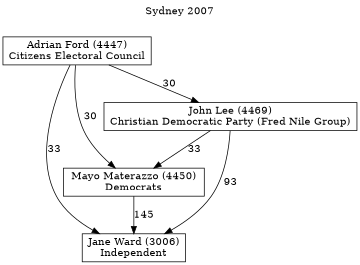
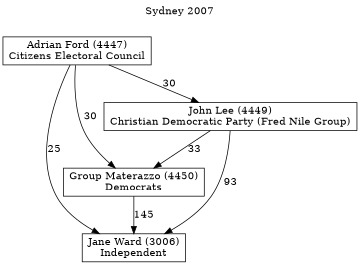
(230, 117) -> (230, 117)
(55, 149) -> (55, 149)
(134, 182) -> (134, 182)
